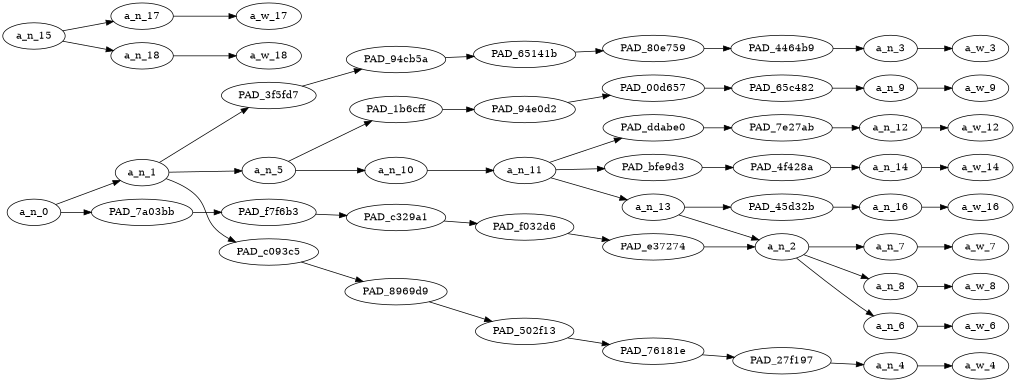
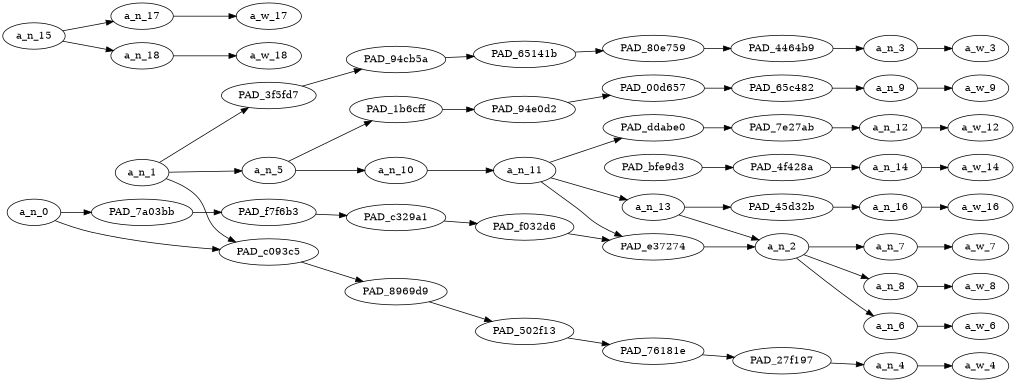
(577, 169) -> (578, 209)
(85, 194) -> (133, 240)
